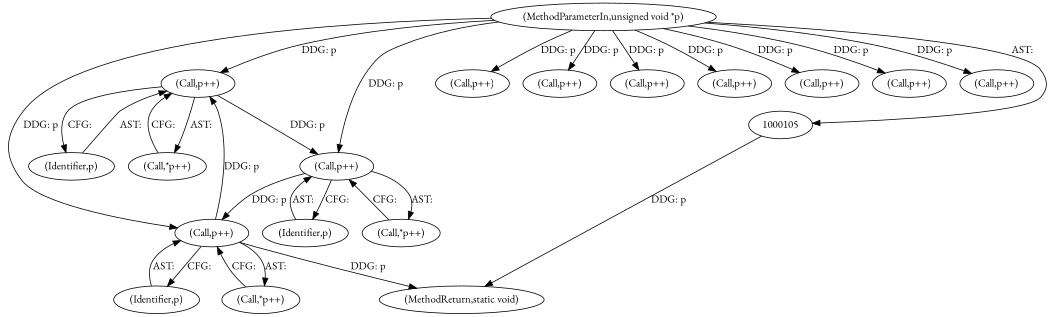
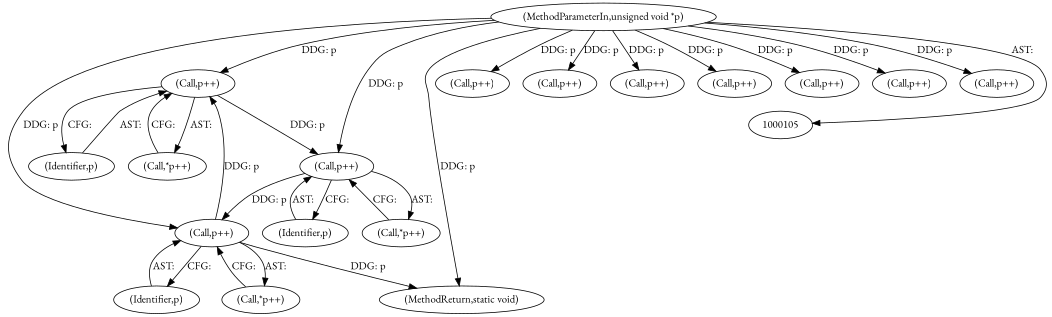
(627, 209) -> (431, 114)
